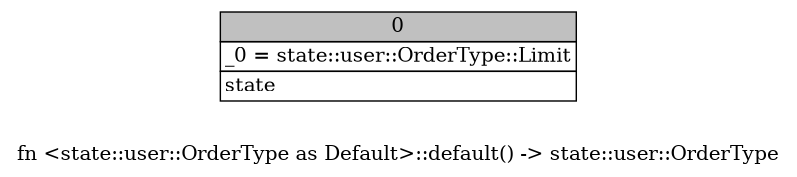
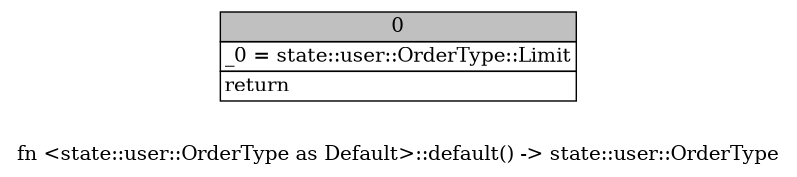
(251, 85) -> (257, 85)
